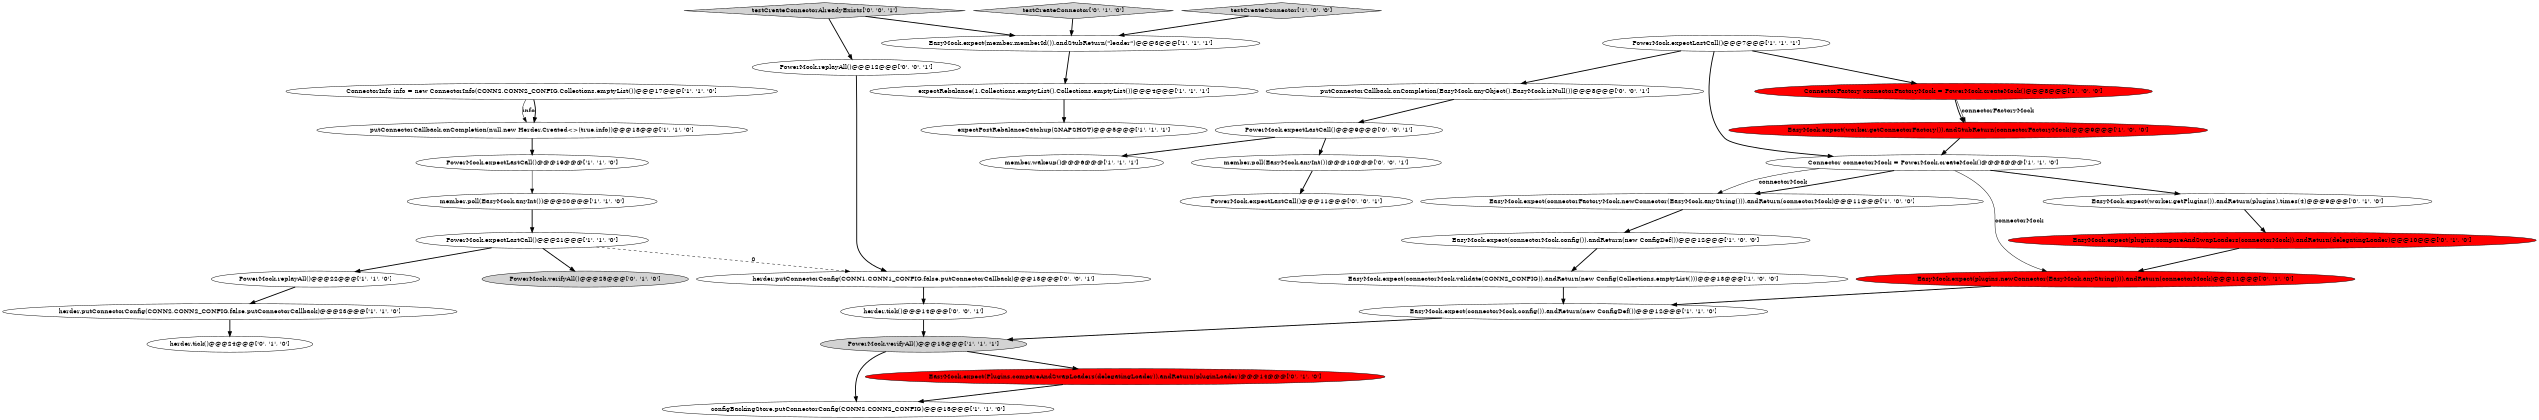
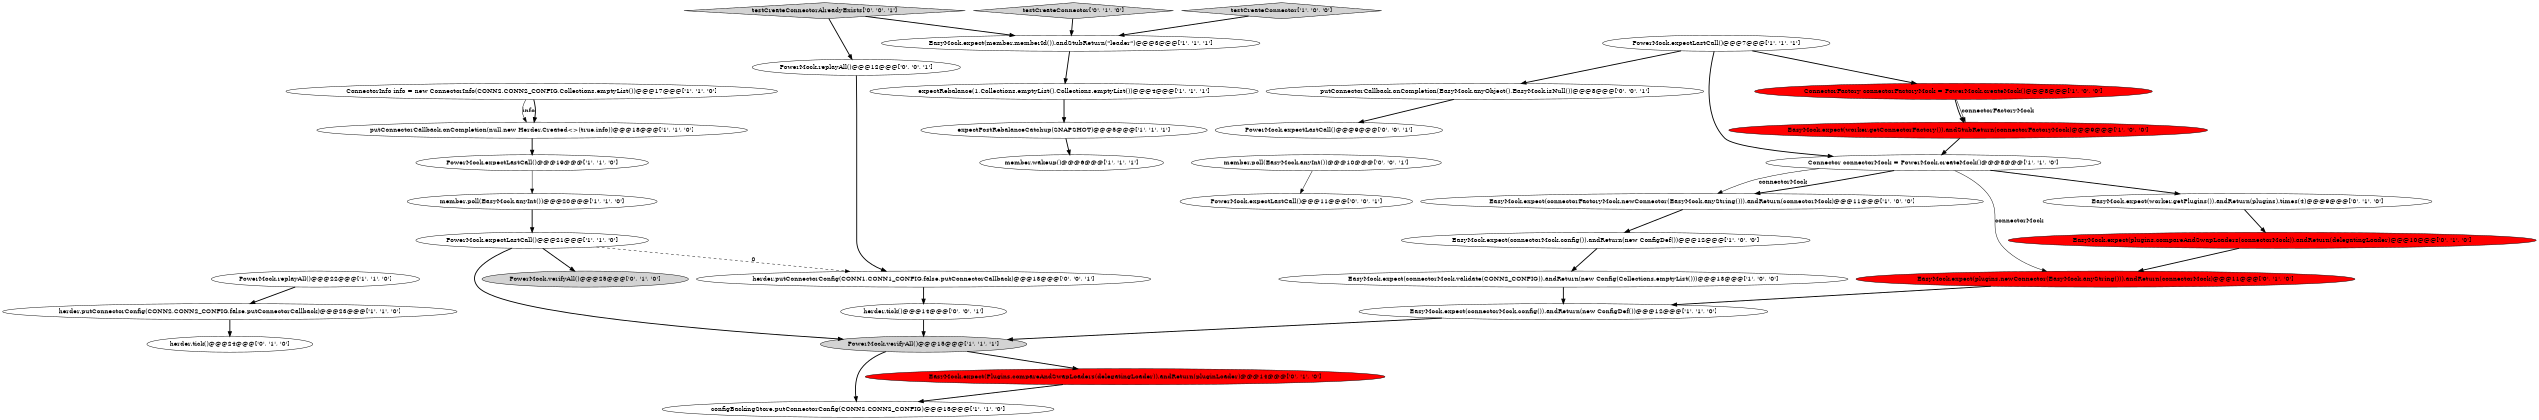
(1323, 144) -> none
(1201, 146) -> (1067, 144)
(1307, 180) -> (1307, 180)
(426, 259) -> (627, 321)
